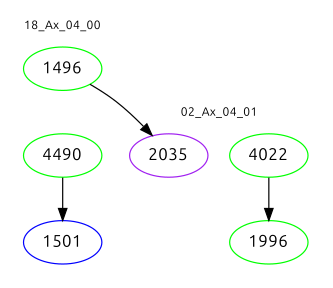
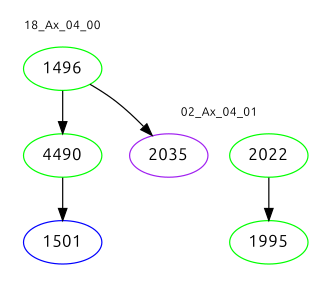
none -> (63, 106)
(269, 156) -> (269, 156)
(269, 242) -> (269, 242)
